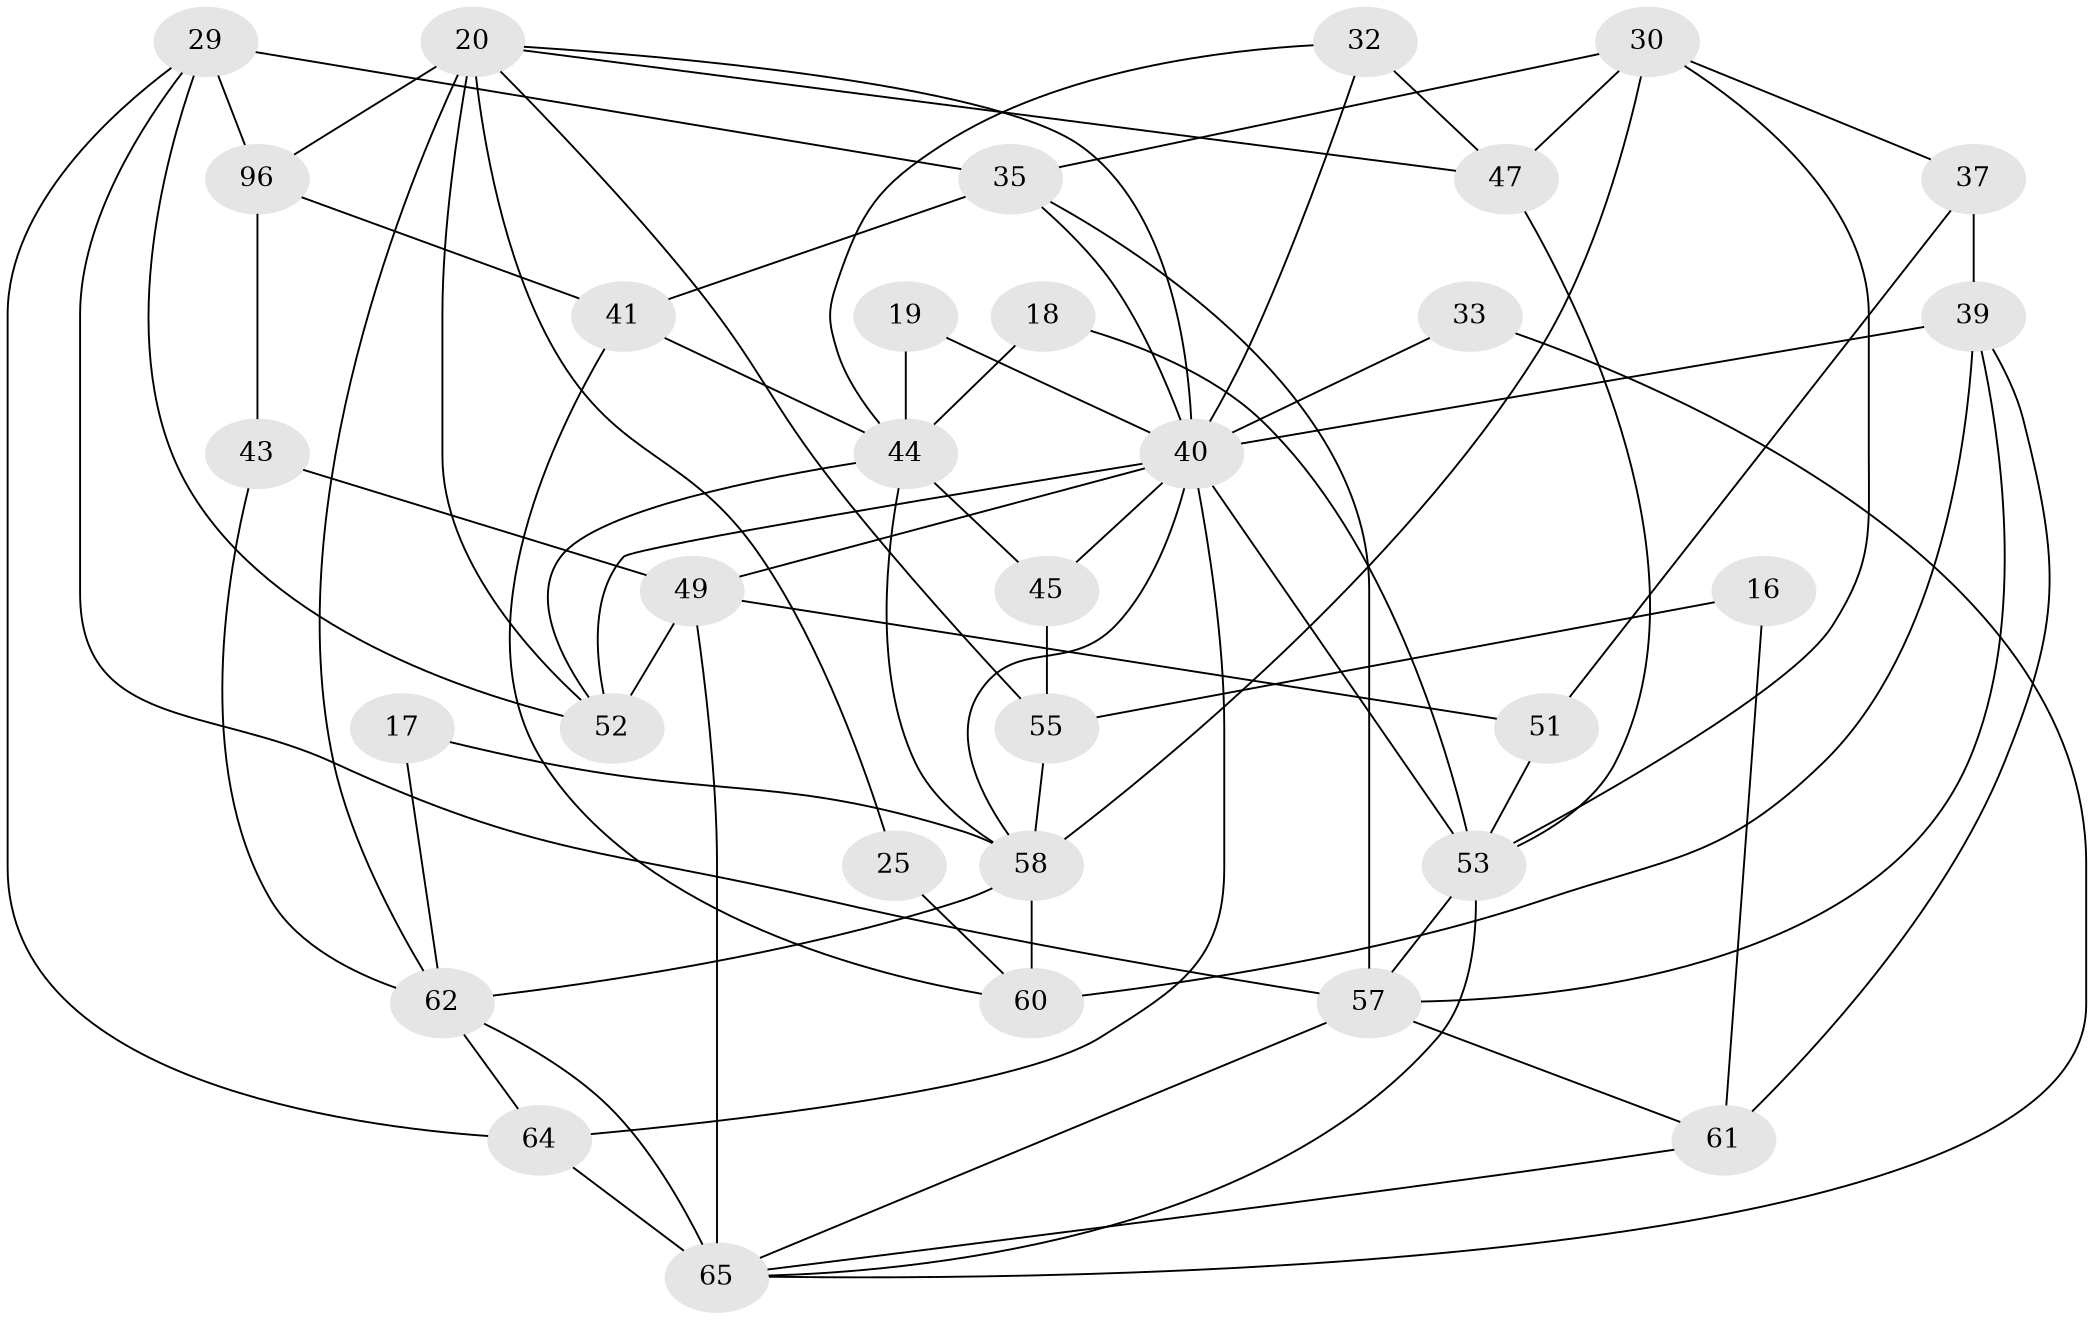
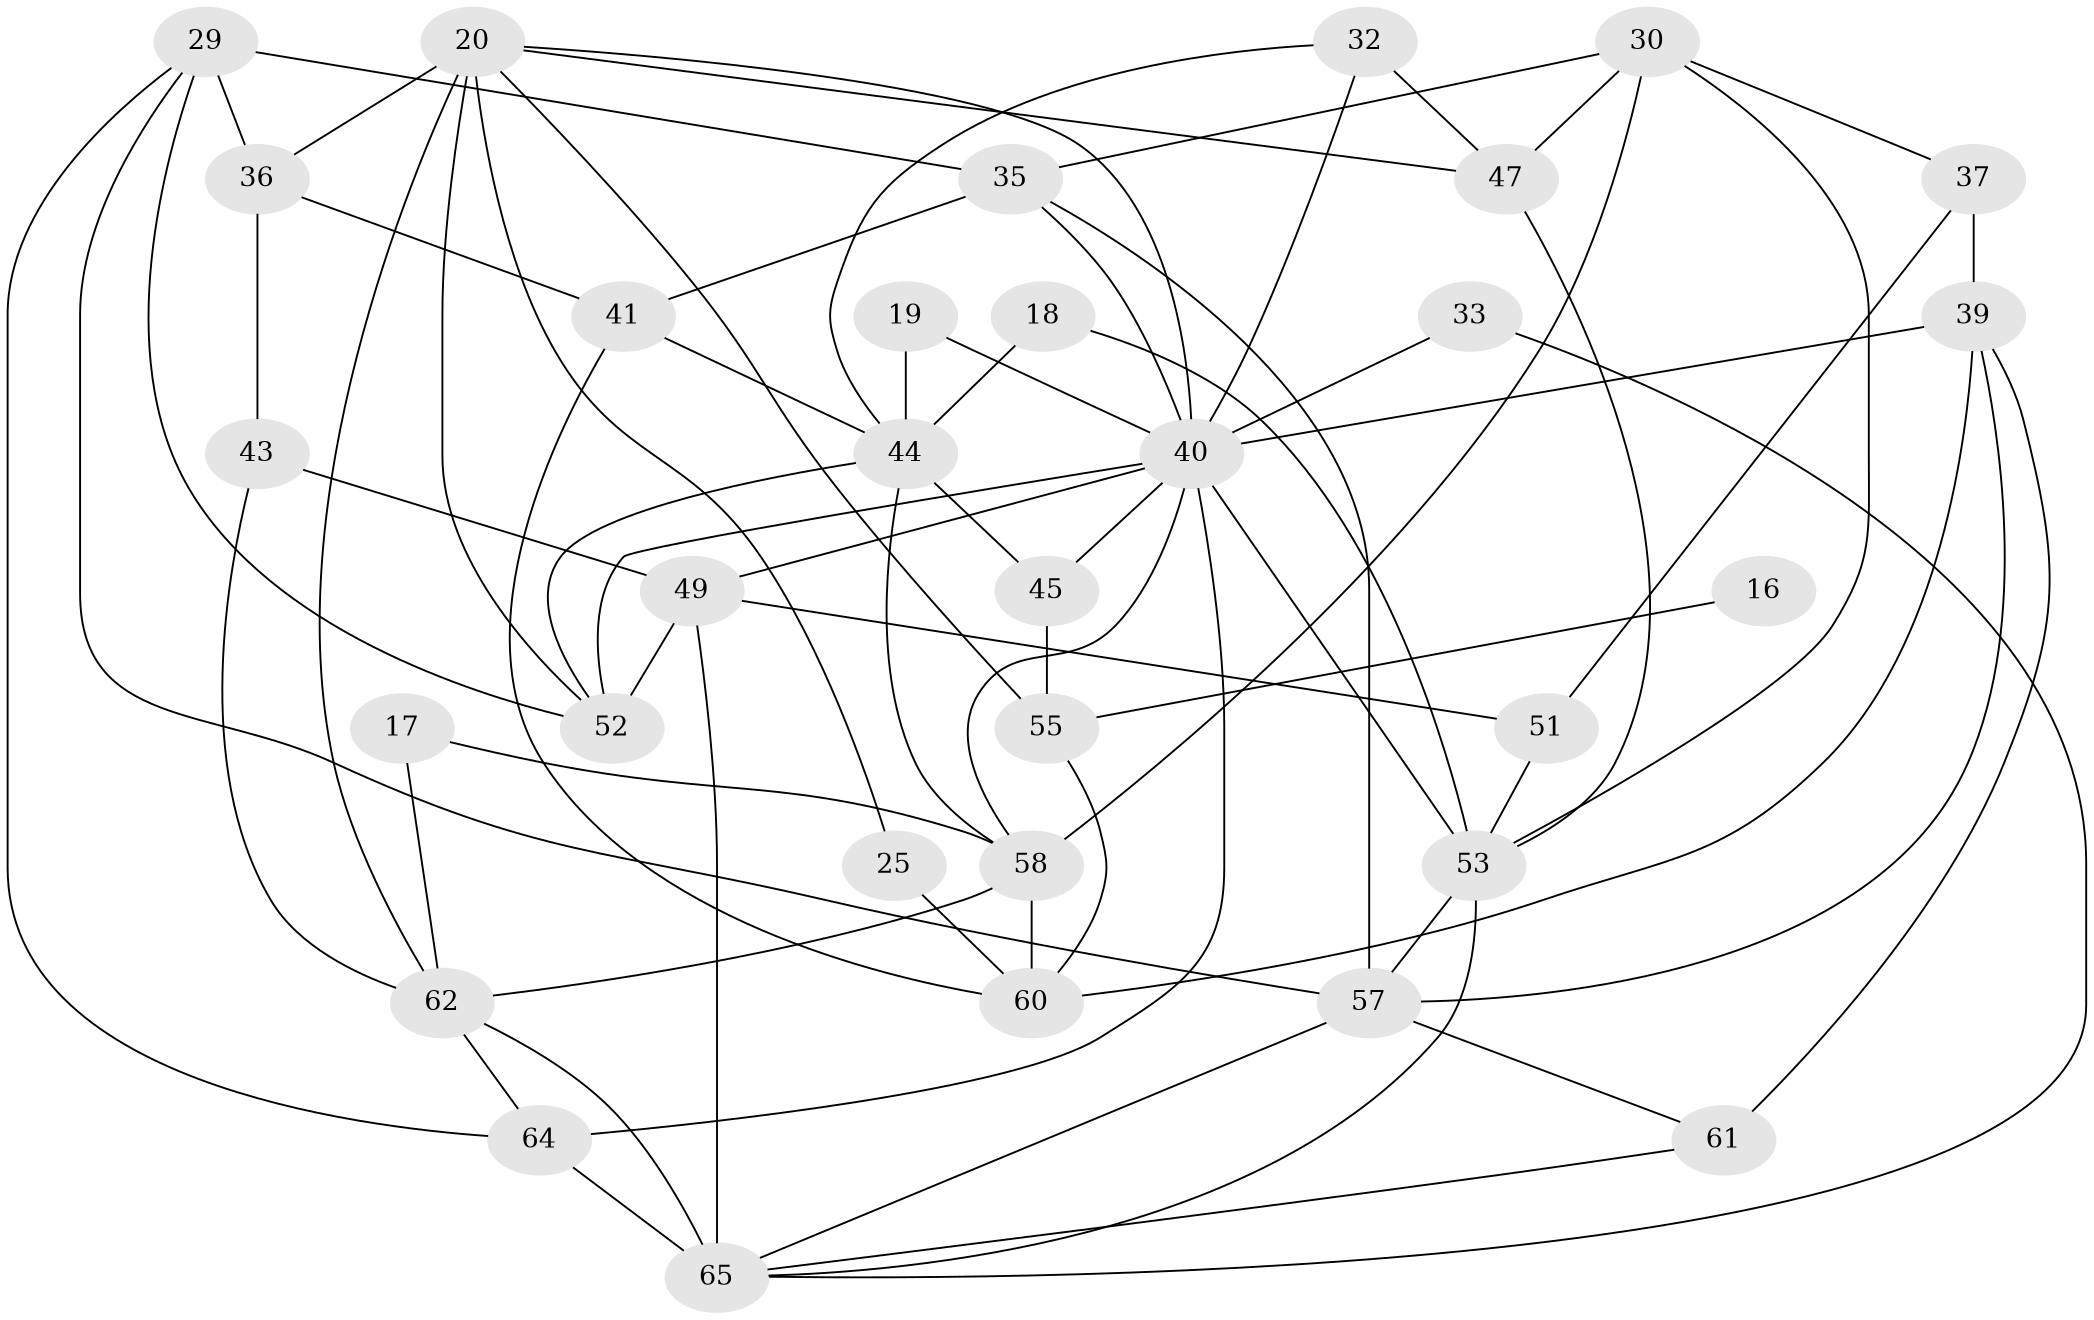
(257, 179) -> (257, 179)
(1039, 797) -> (1106, 869)
(1744, 865) -> none
